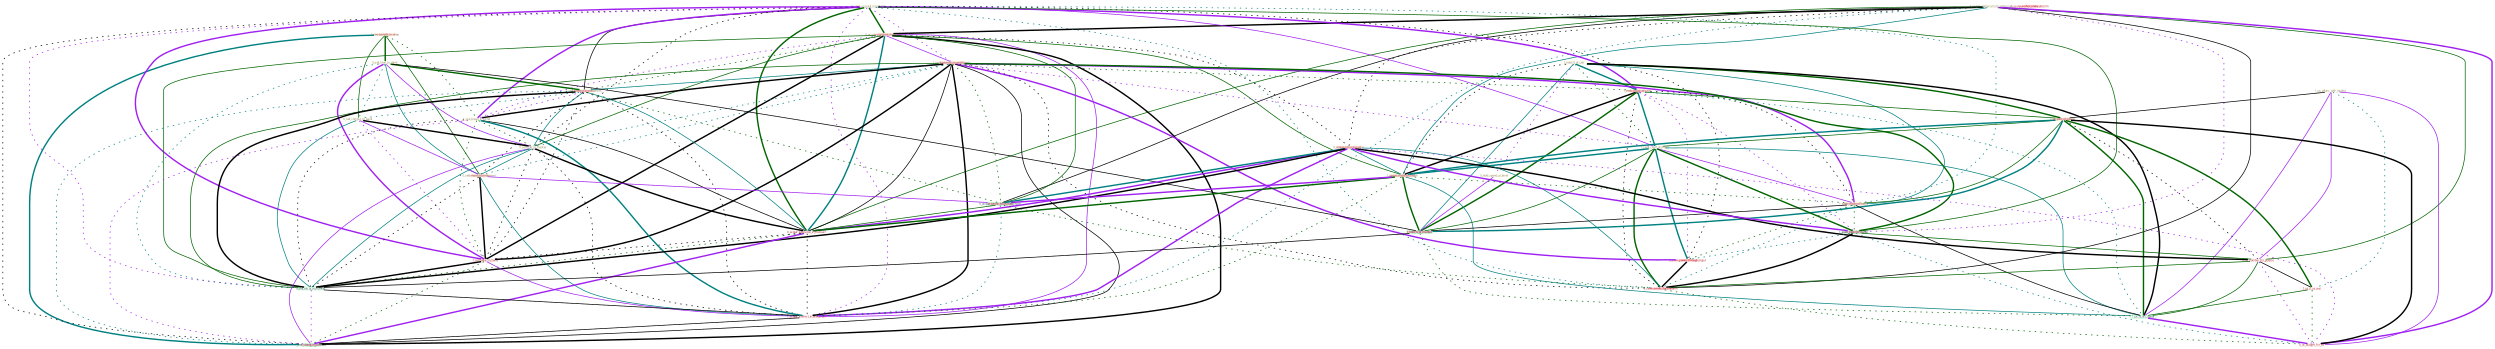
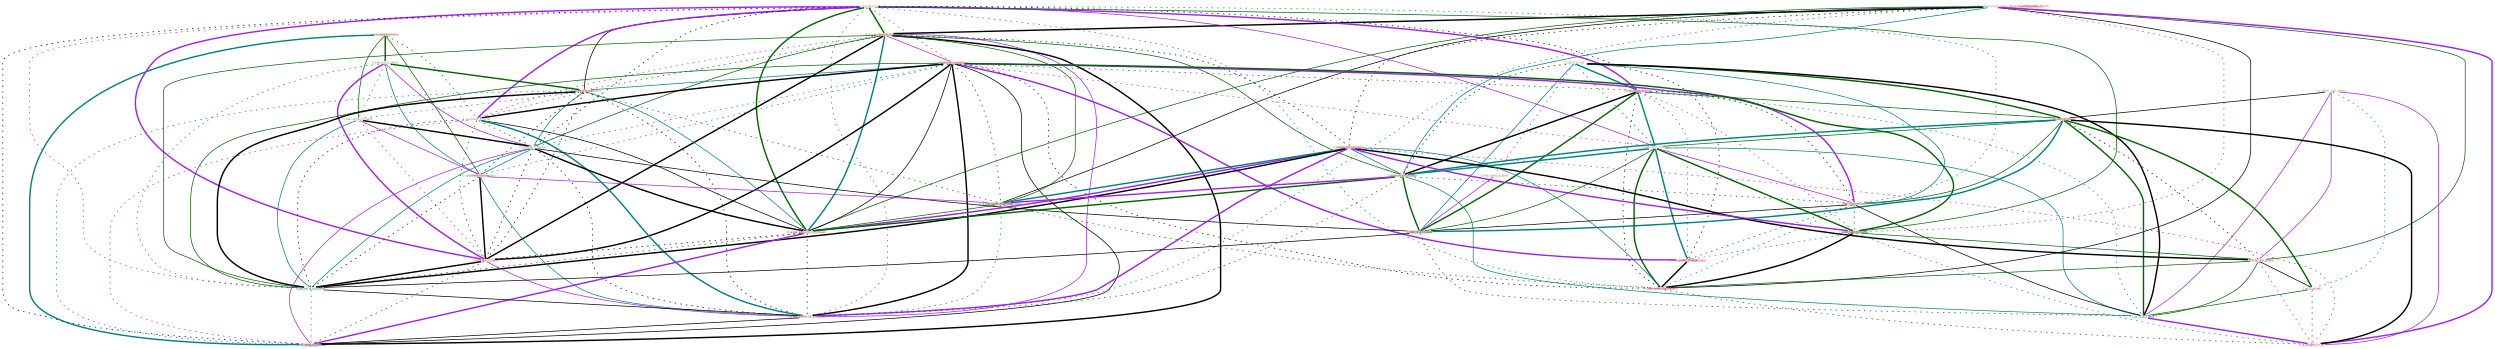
(905, 138) -> (1080, 213)
